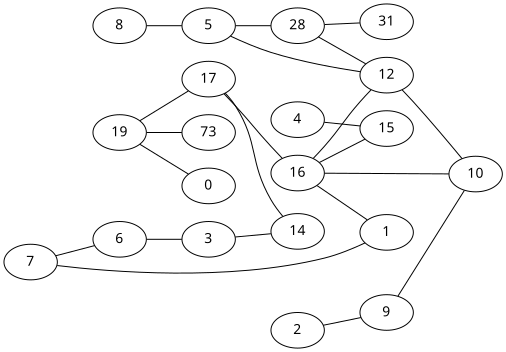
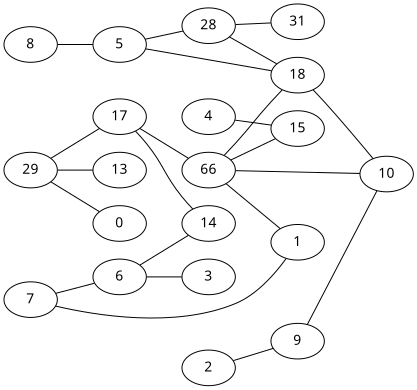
(387, 75) -> (298, 75)
(120, 133) -> (31, 170)
(209, 133) -> (120, 170)
(298, 173) -> (209, 170)
(253, 235) -> (164, 250)
